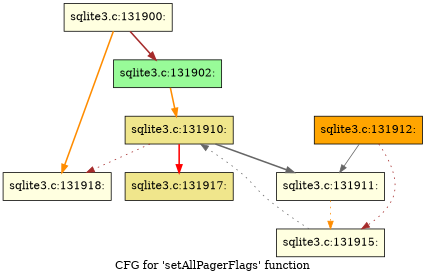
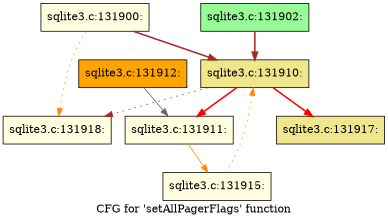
(140, 43) -> (171, 44)
(89, 98) -> (69, 68)
(173, 98) -> (255, 42)
(251, 157) -> (220, 100)
(395, 188) -> none
(258, 189) -> (243, 135)
(331, 211) -> (196, 155)
